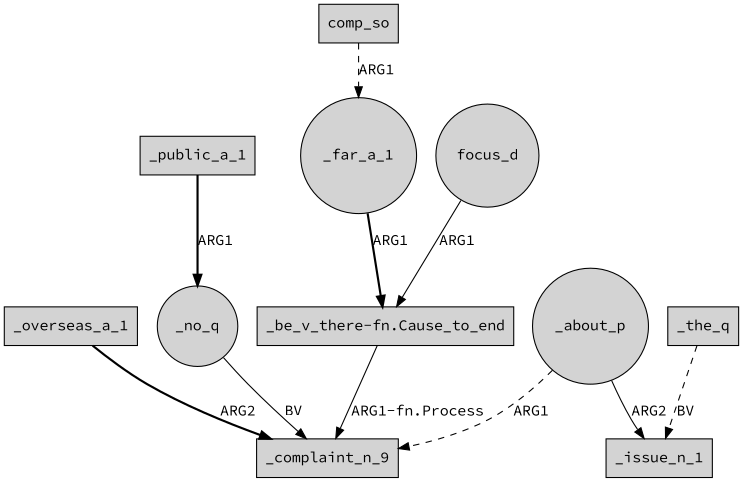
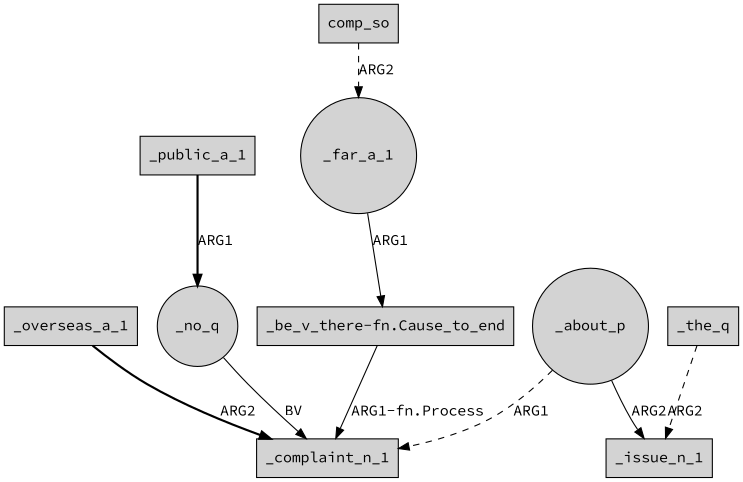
(377, 70) -> (377, 70)
(487, 156) -> none
(374, 255) -> (374, 255)
(686, 411) -> (686, 411)
(327, 458) -> (327, 458)
